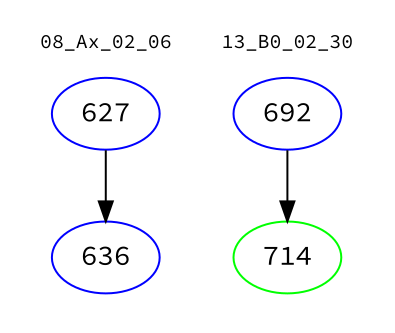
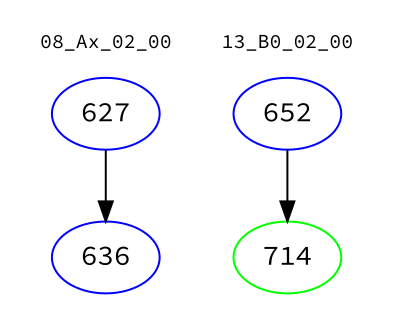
(107, 43) -> (107, 43)
(288, 43) -> (288, 43)
(287, 114) -> (287, 114)
